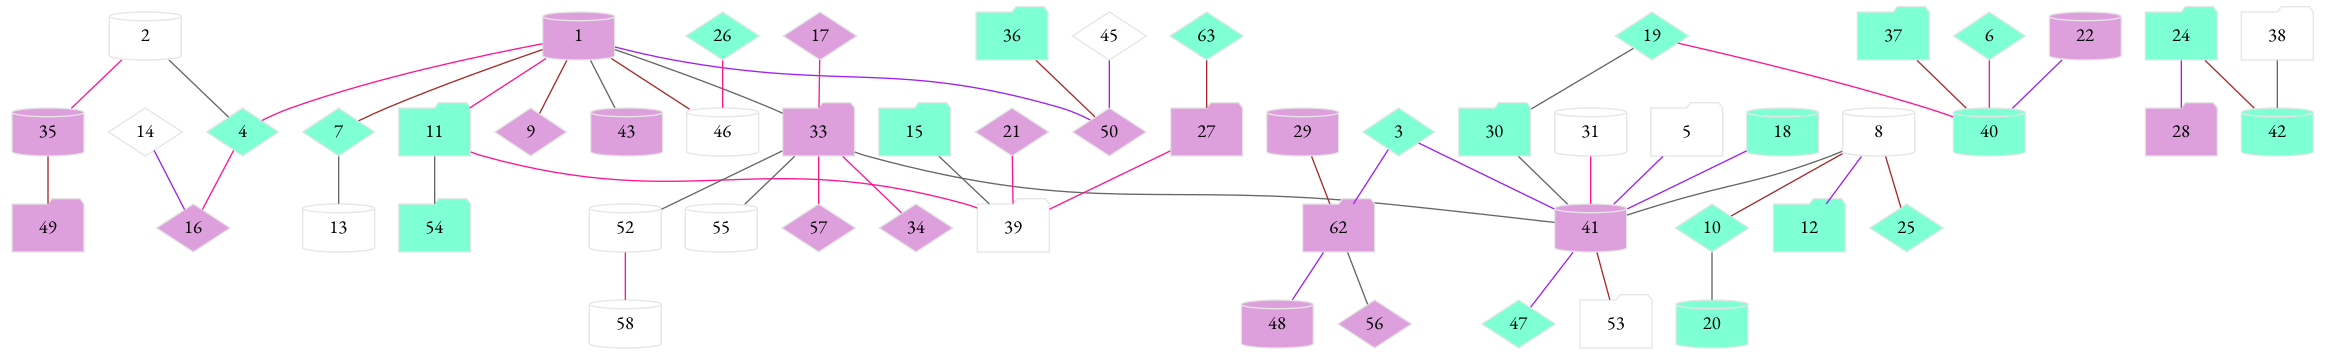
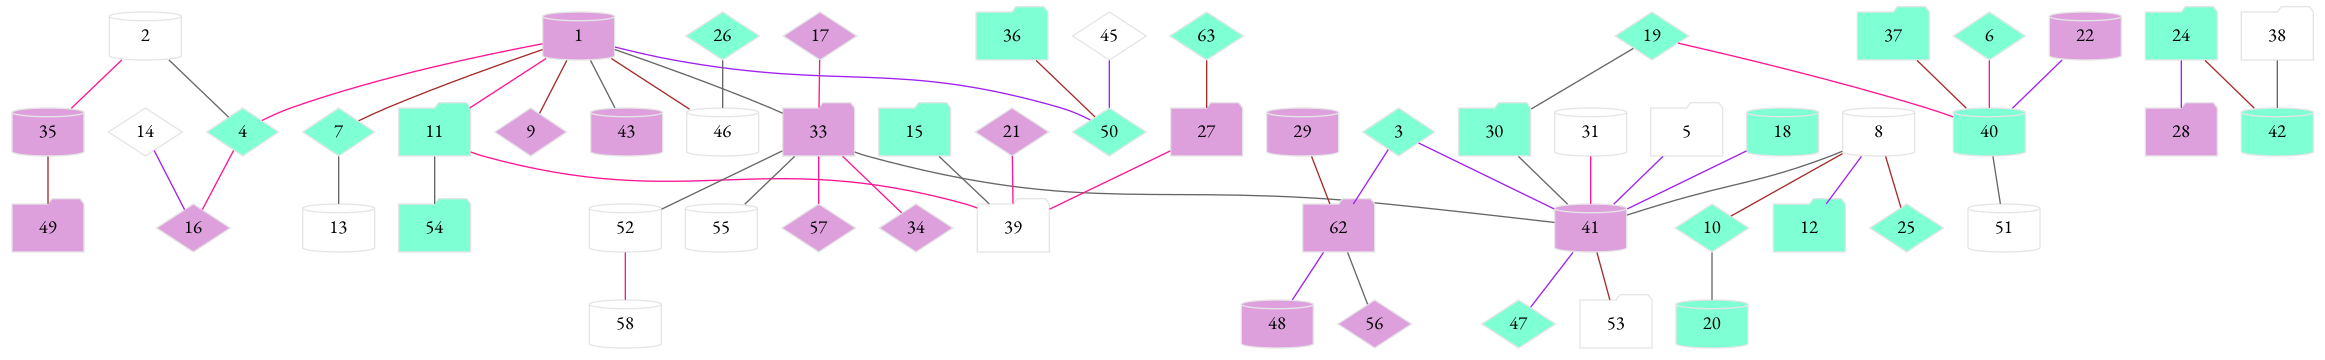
(723, 79) -> (723, 79)
(1109, 132) -> (1109, 132)
none -> (2004, 228)
